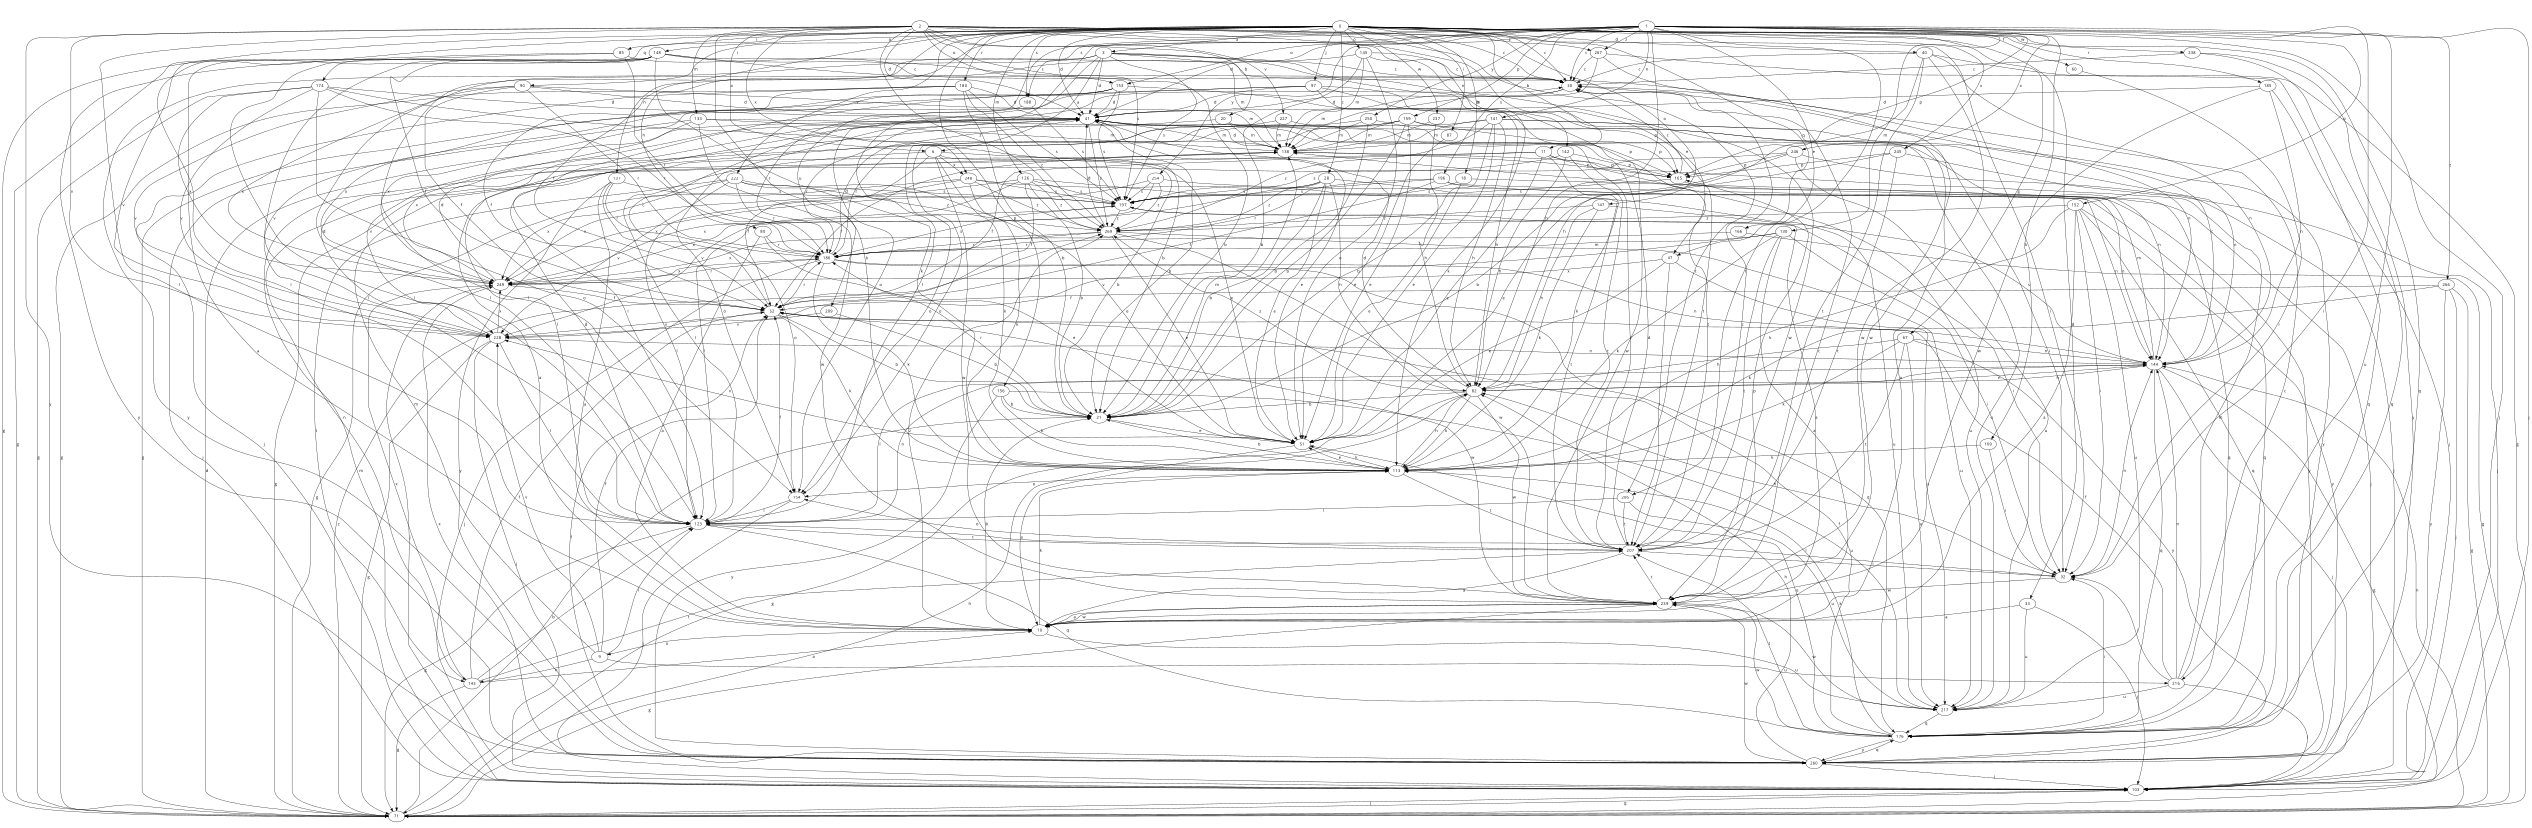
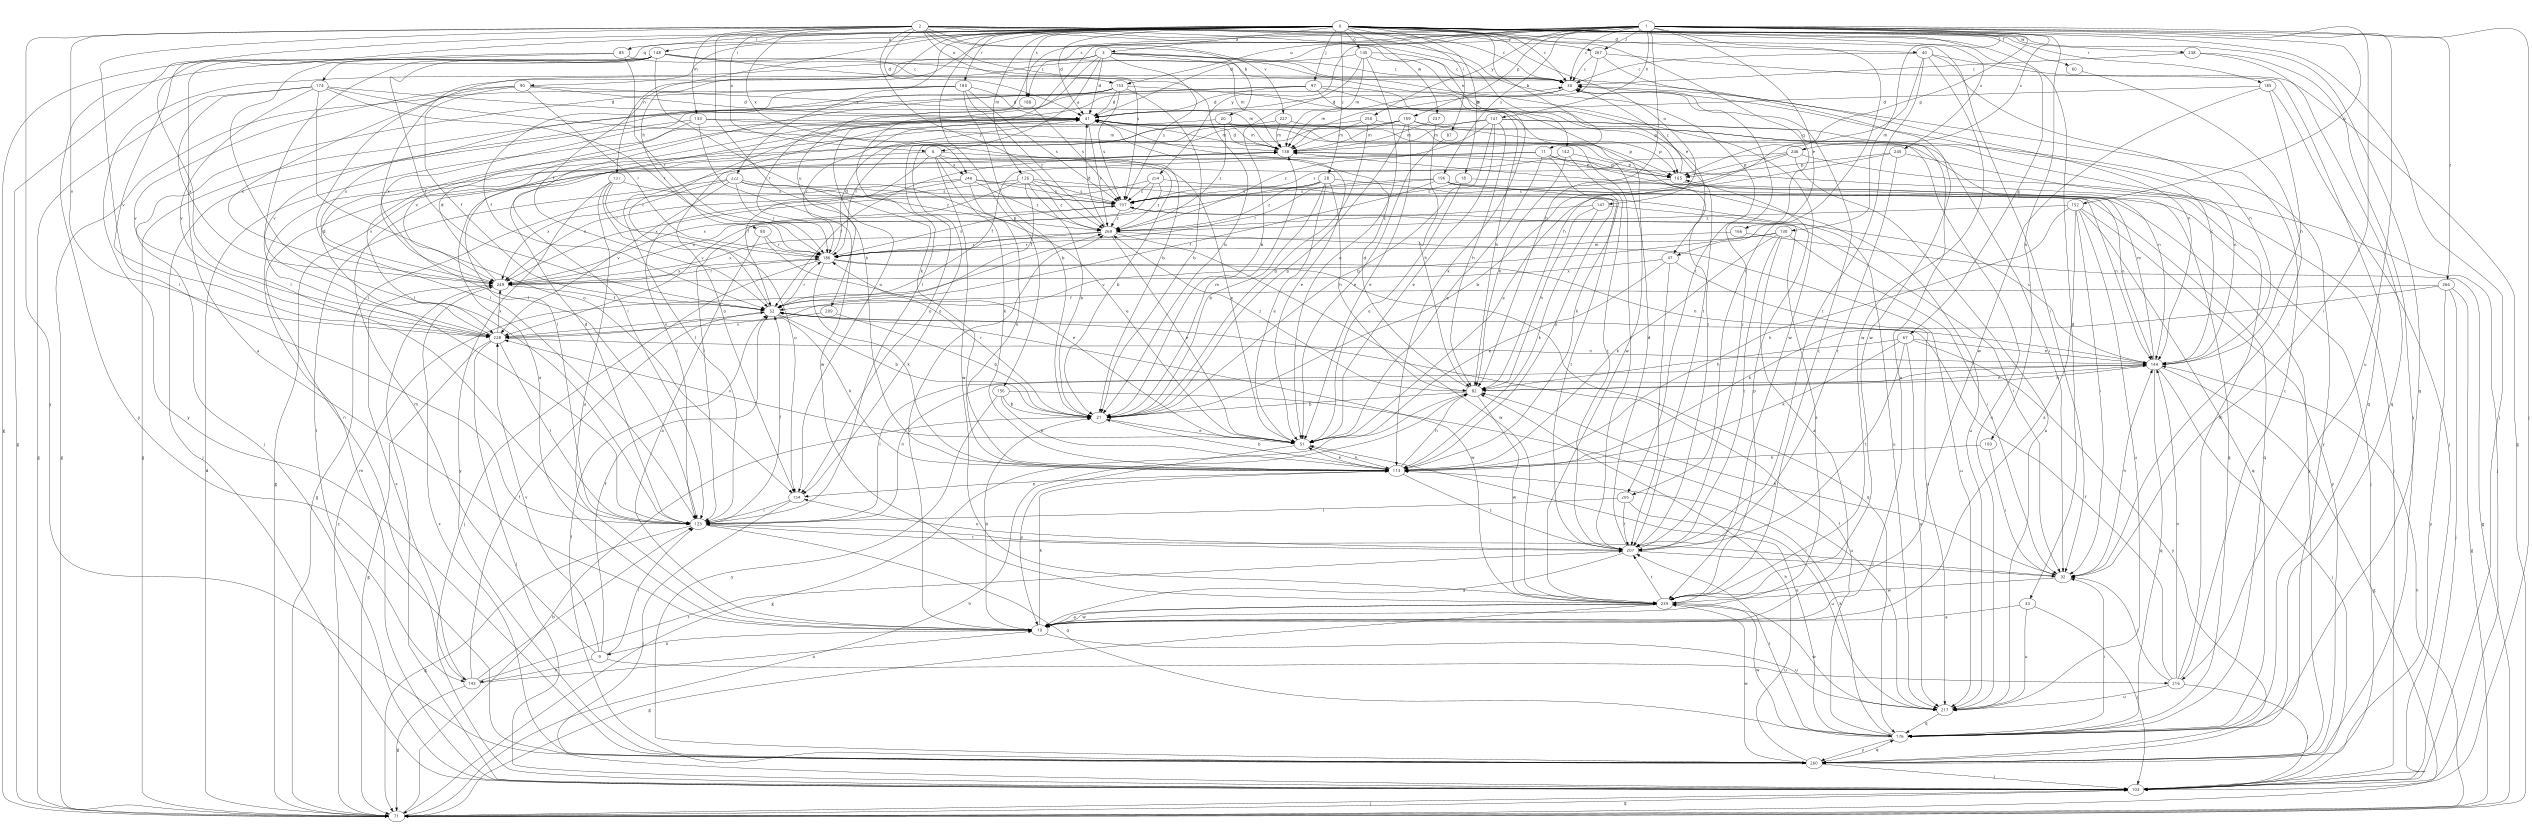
none -> (1193, 199)
(1186, 253) -> (1196, 246)
(1441, 434) -> (1573, 281)
